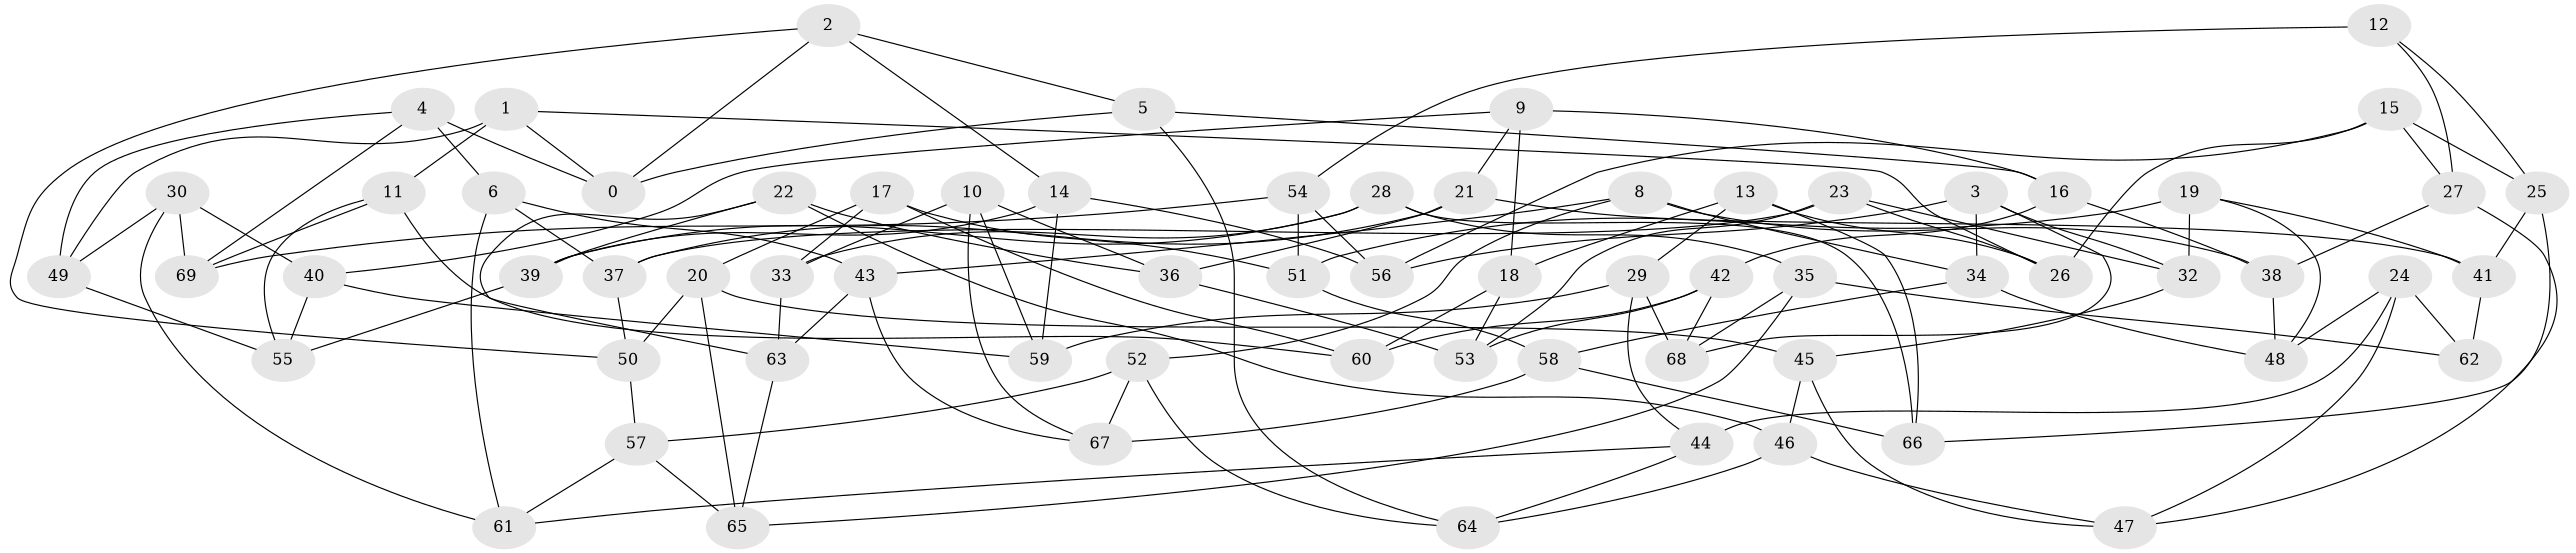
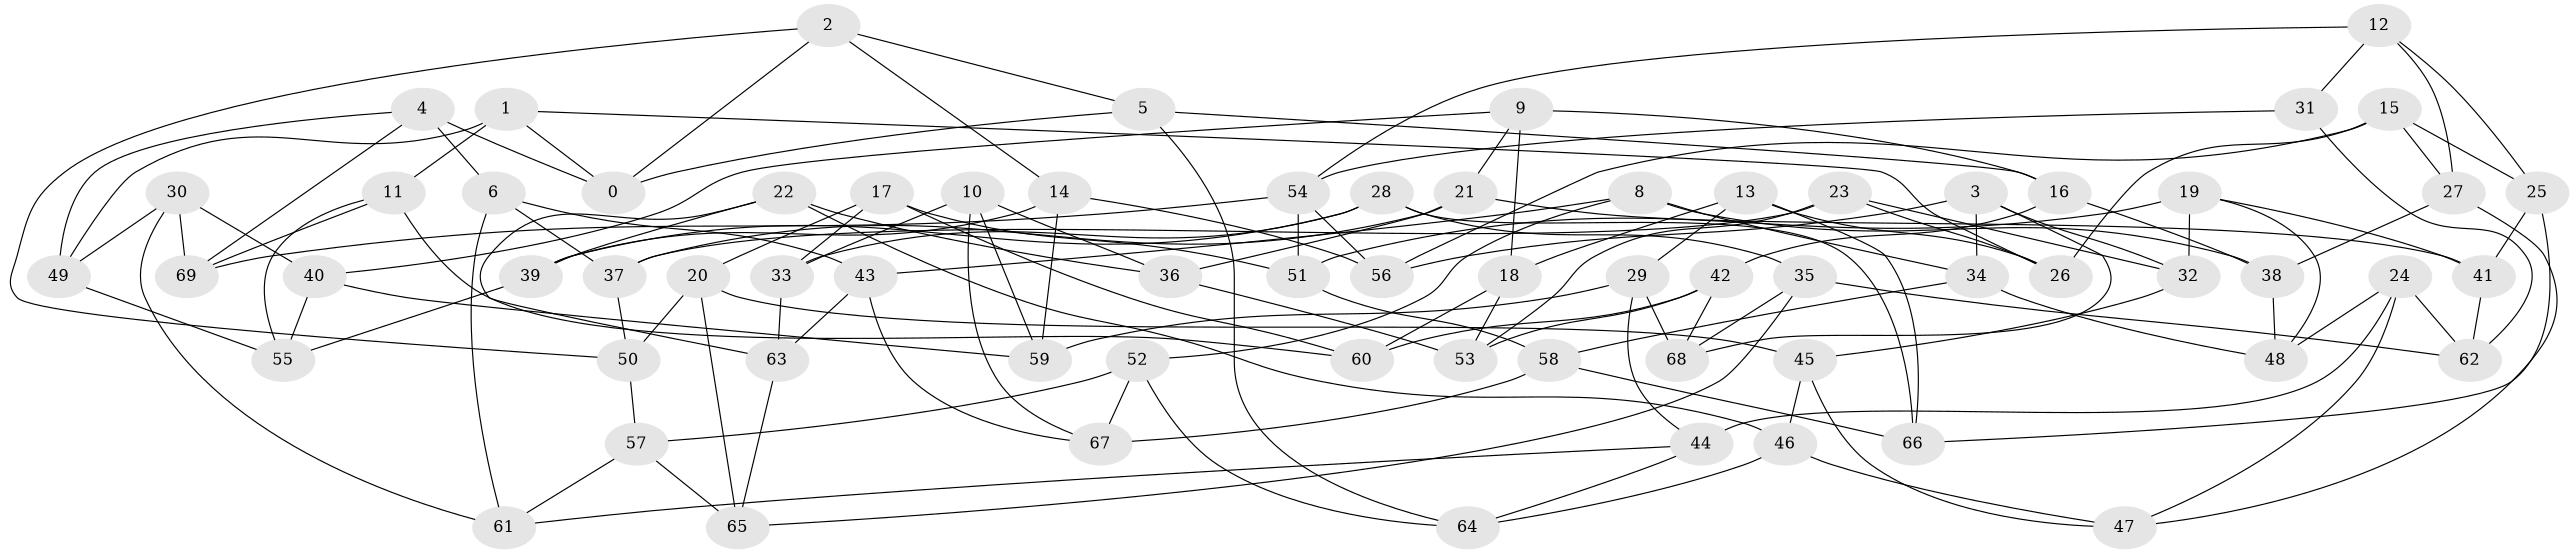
none -> (2306, 109)
